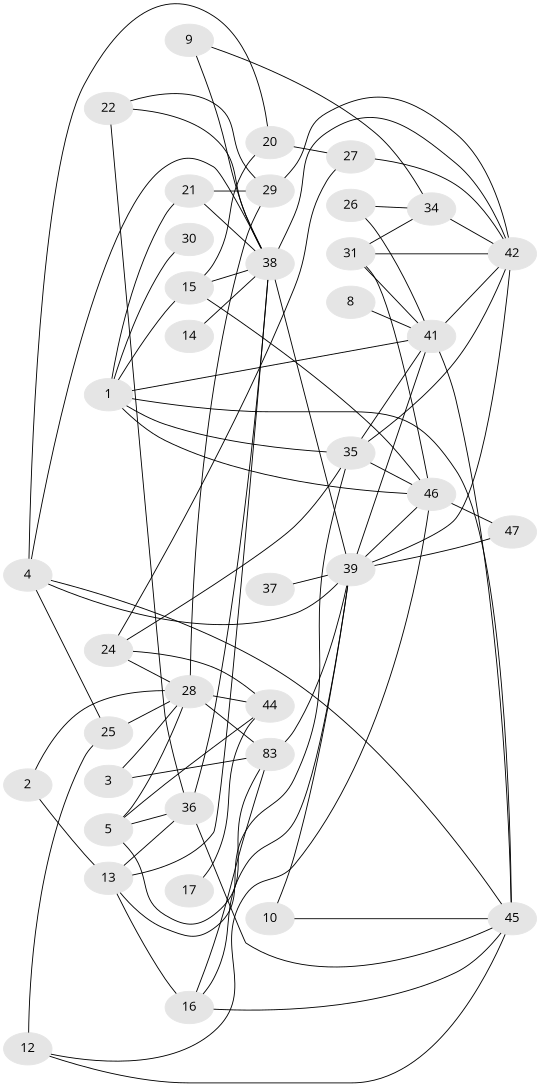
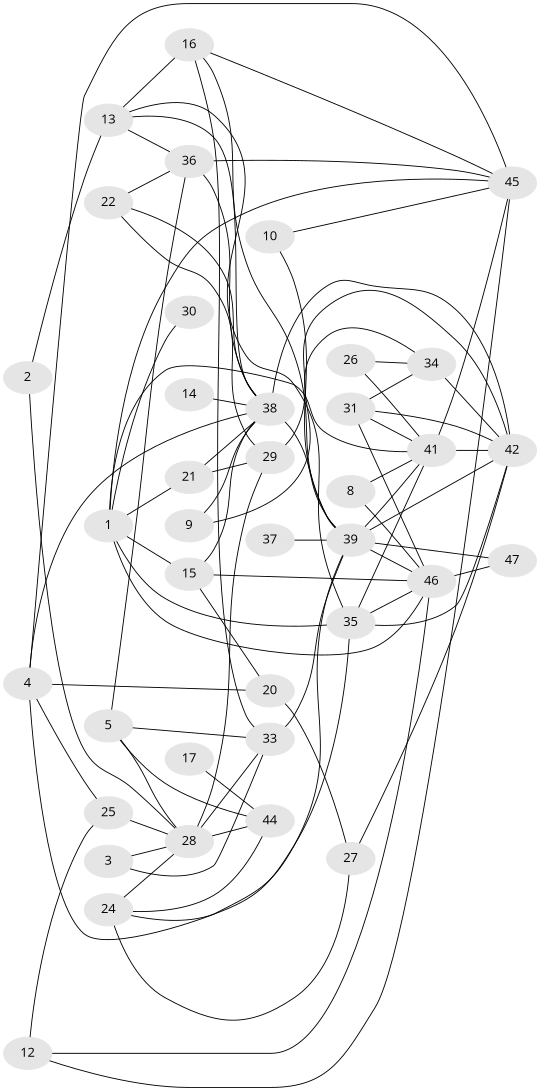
none -> (387, 530)
(270, 754) -> (270, 739)
